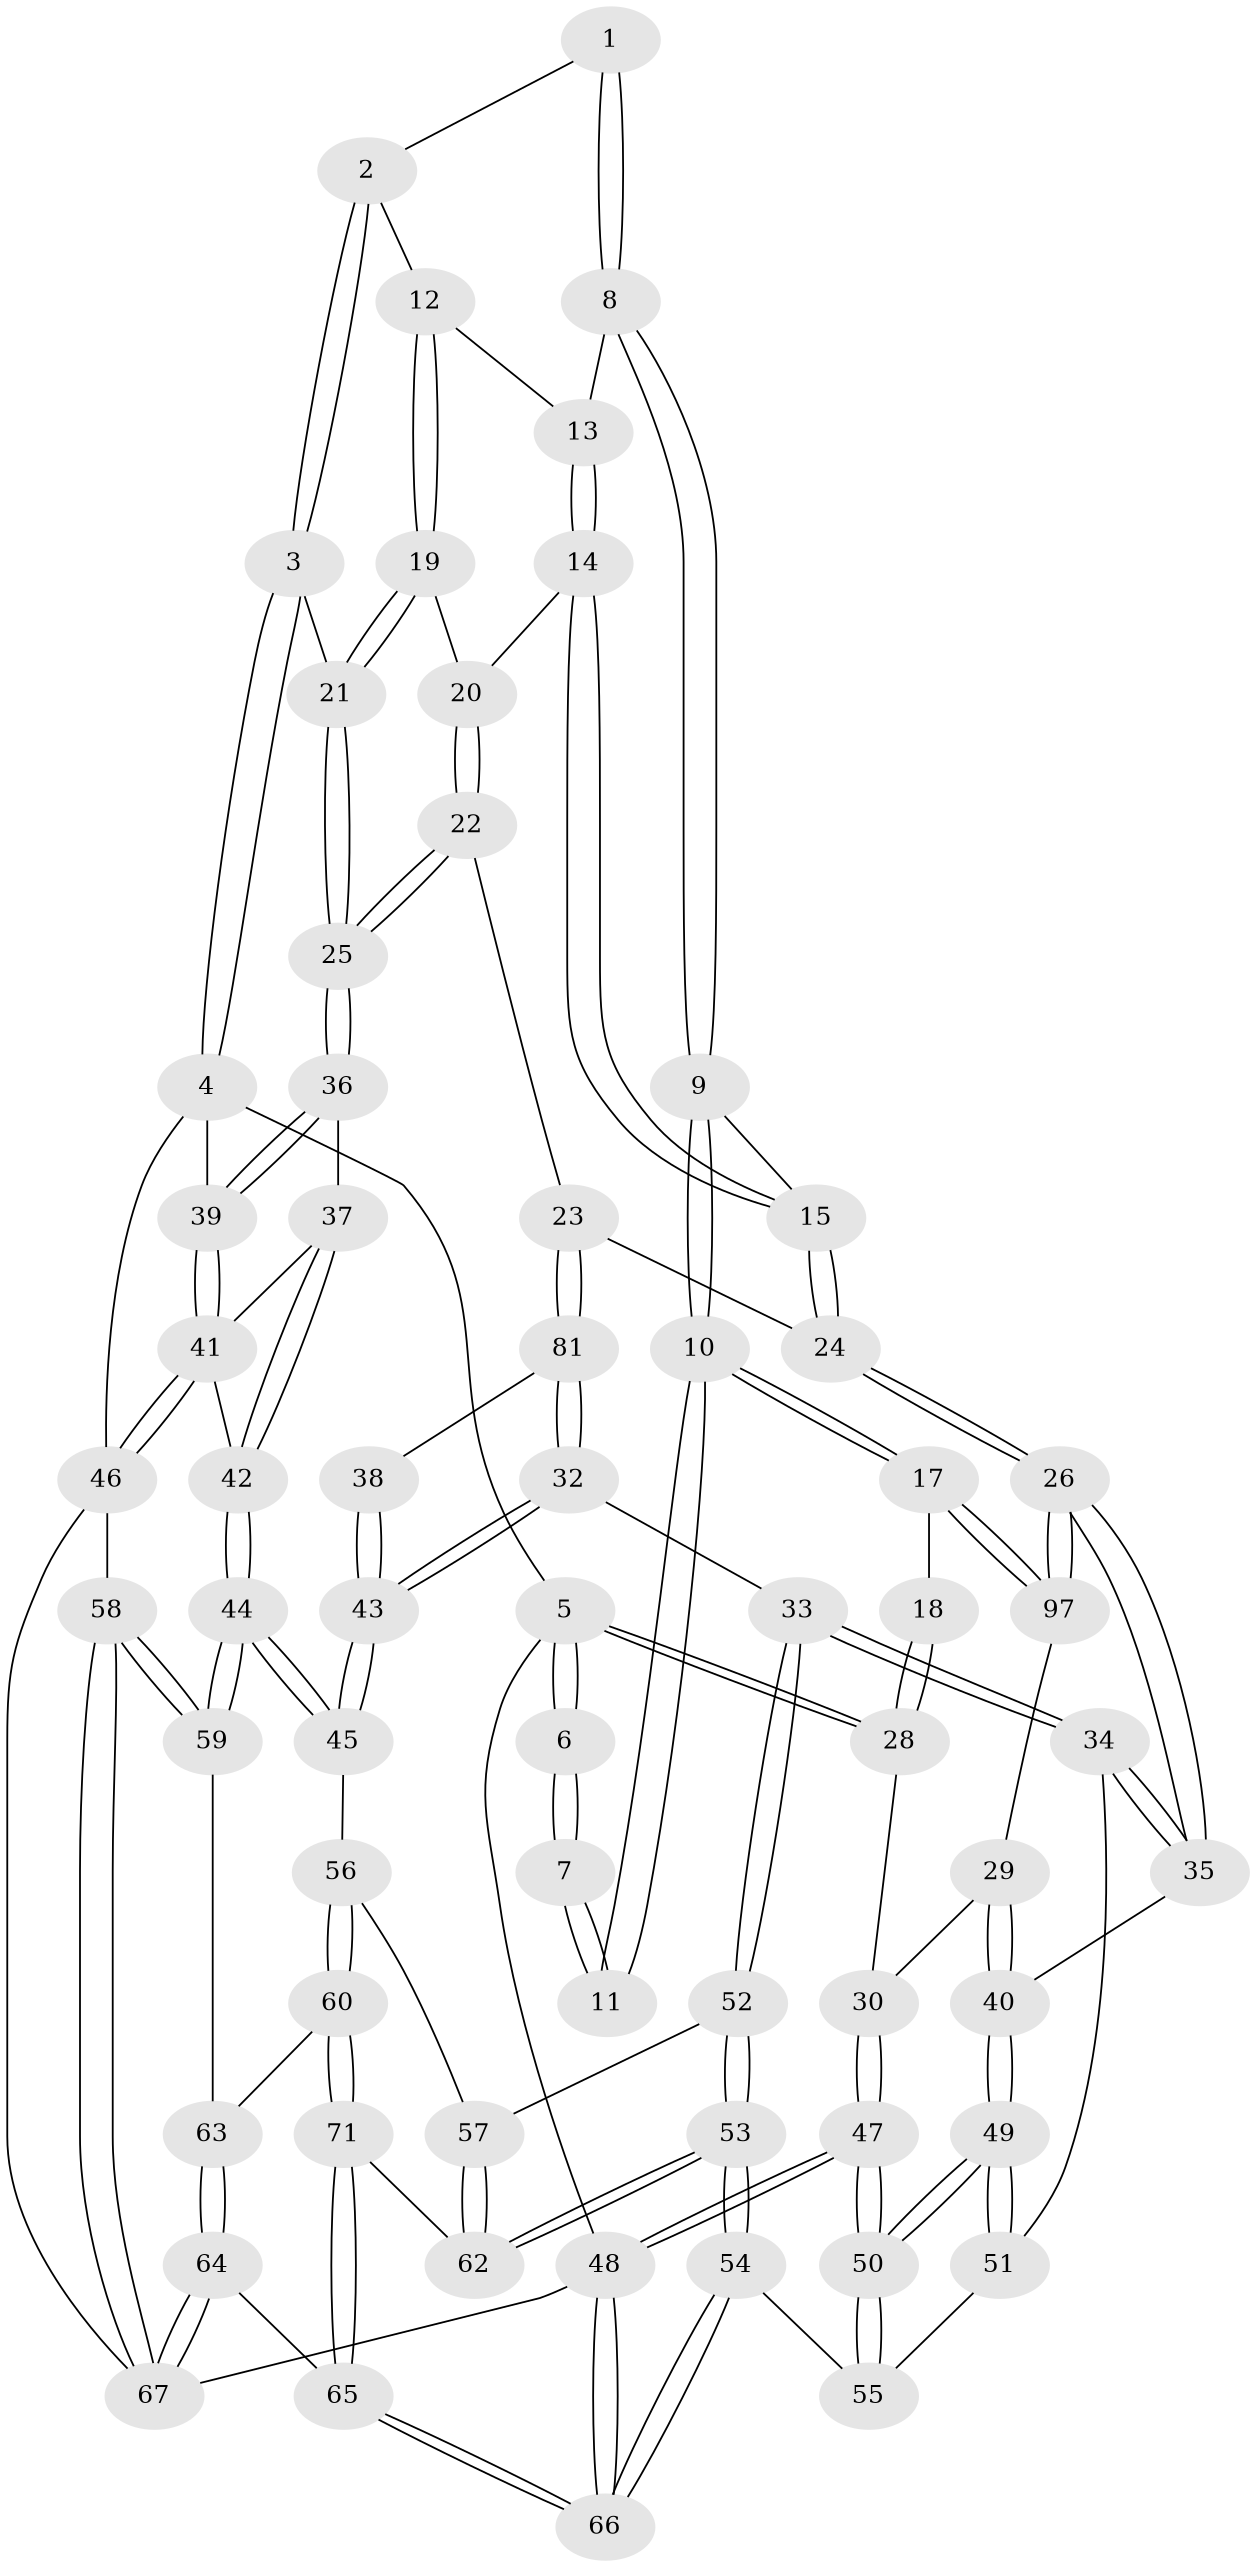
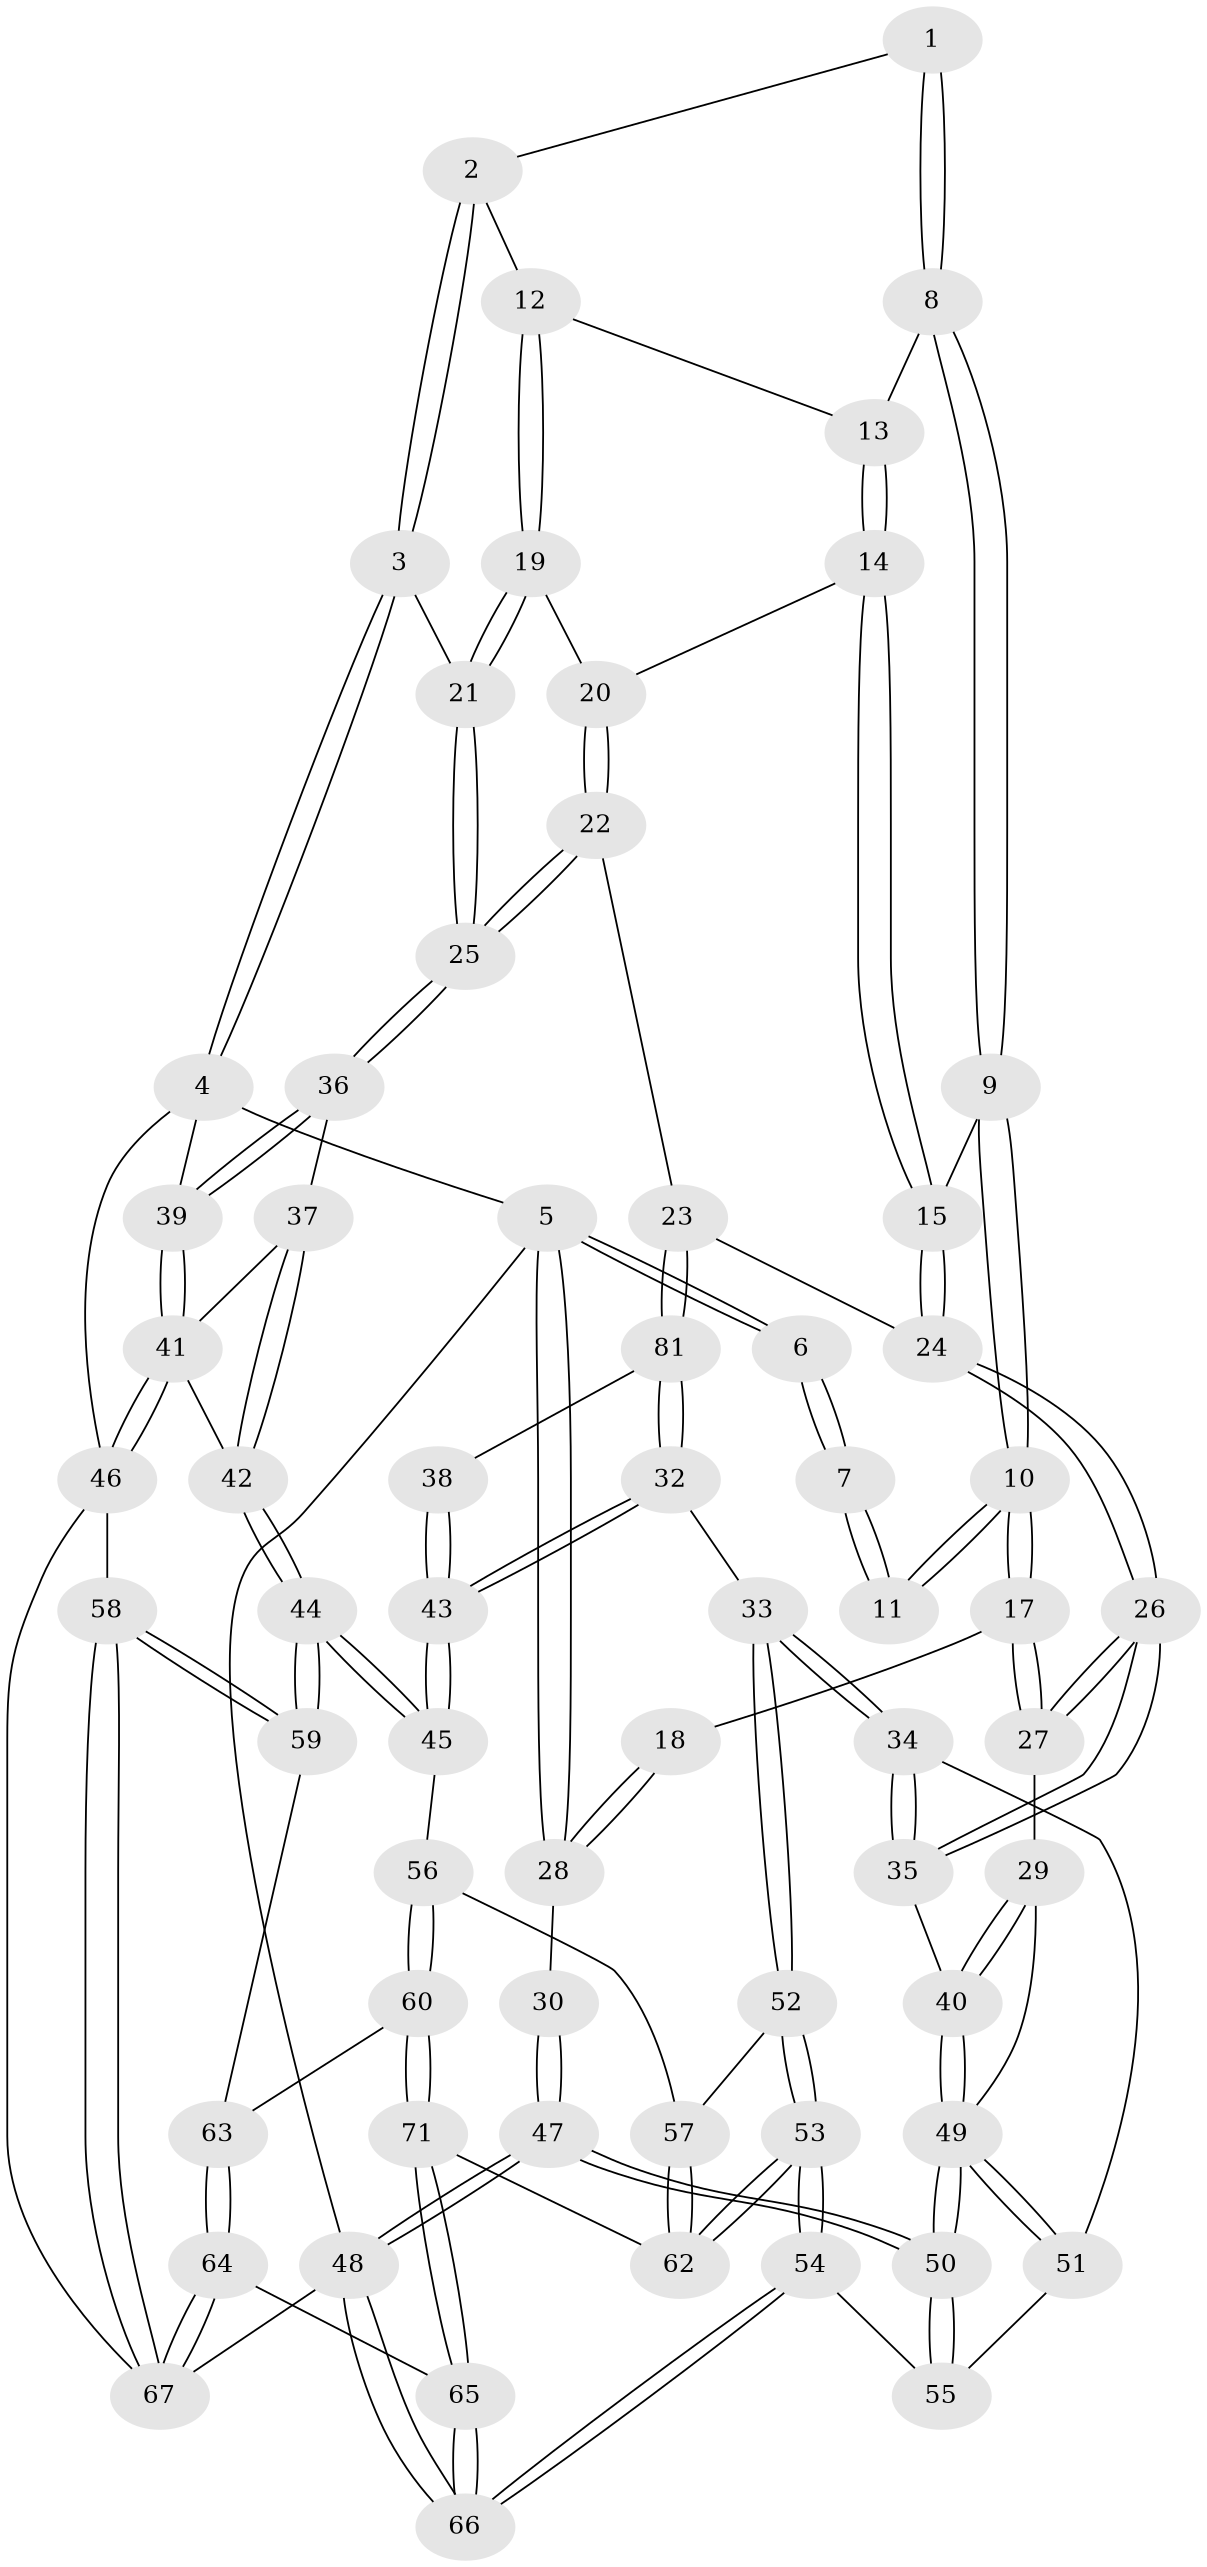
(1060, 1611) -> (1034, 1742)
(935, 1938) -> (1025, 2012)
